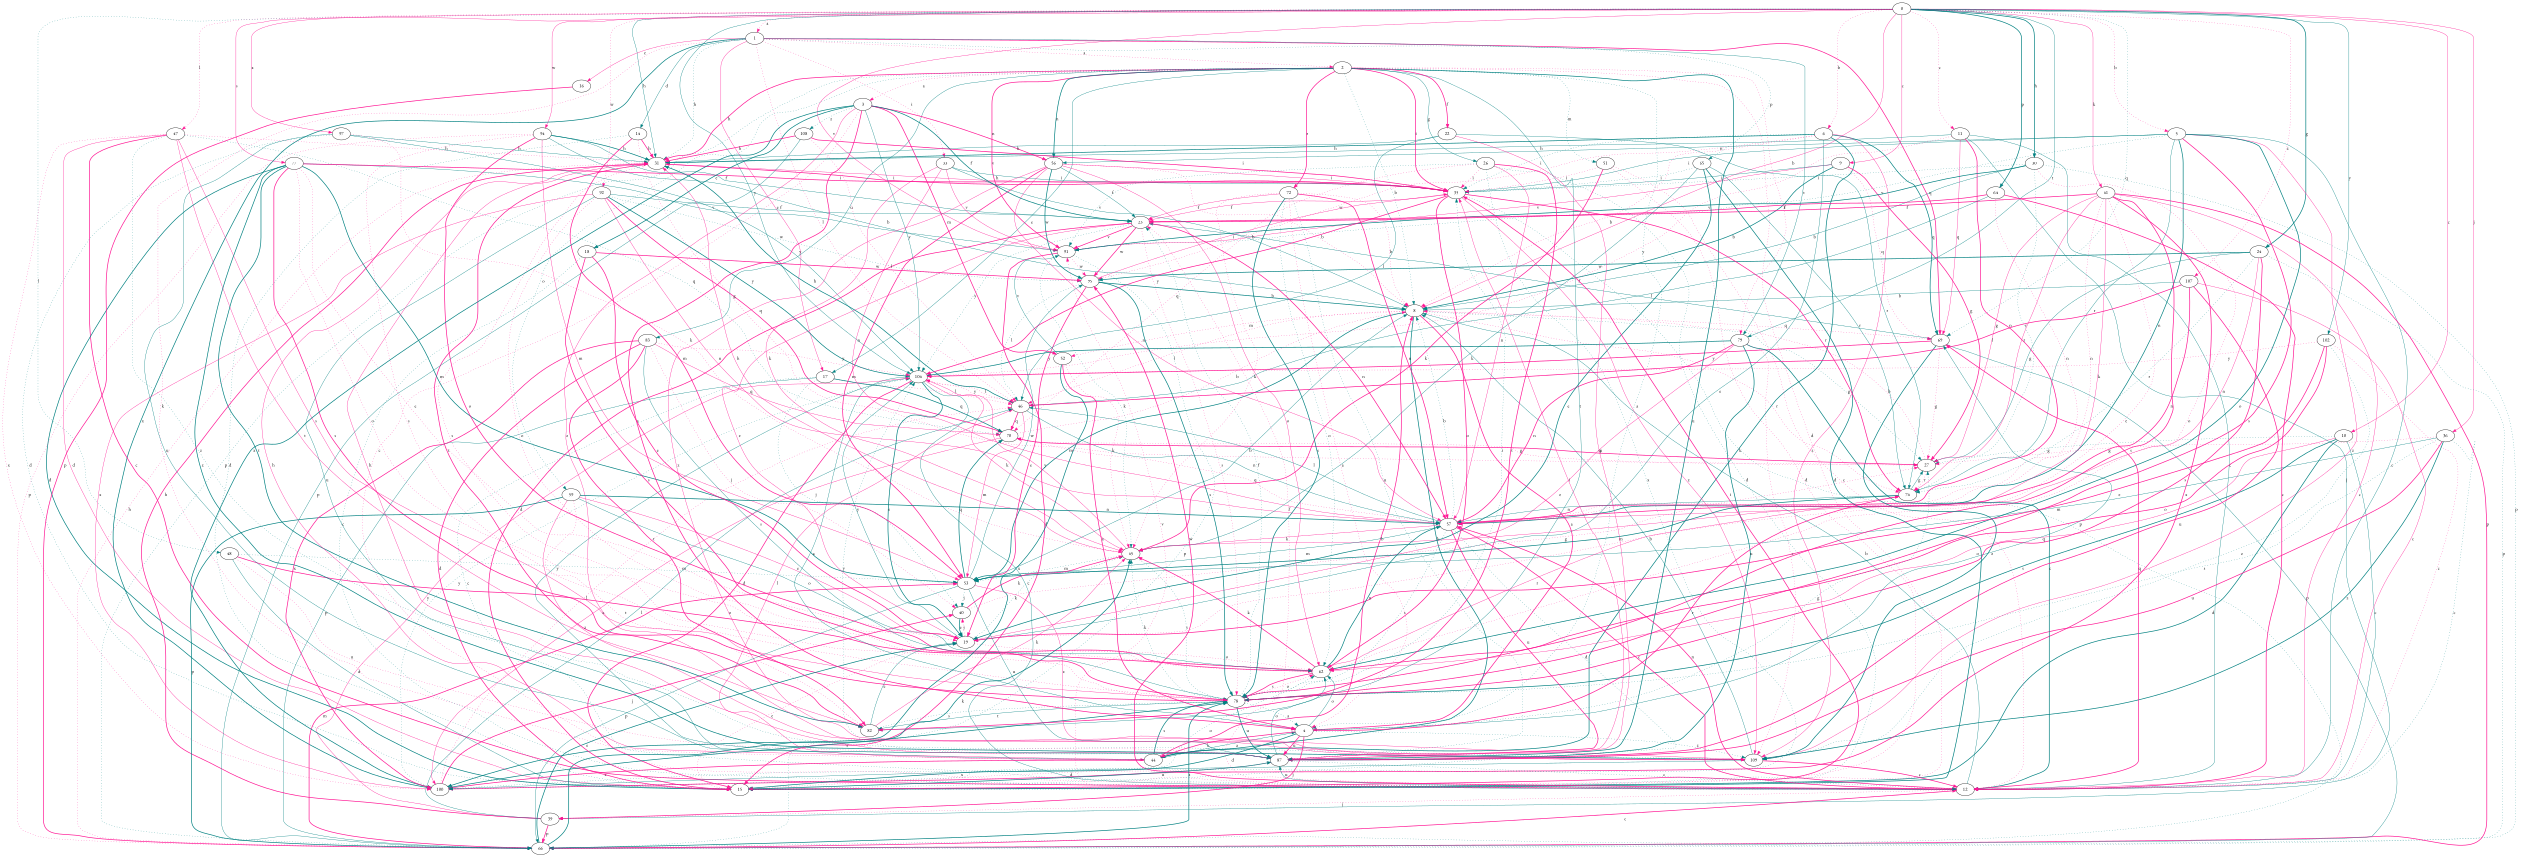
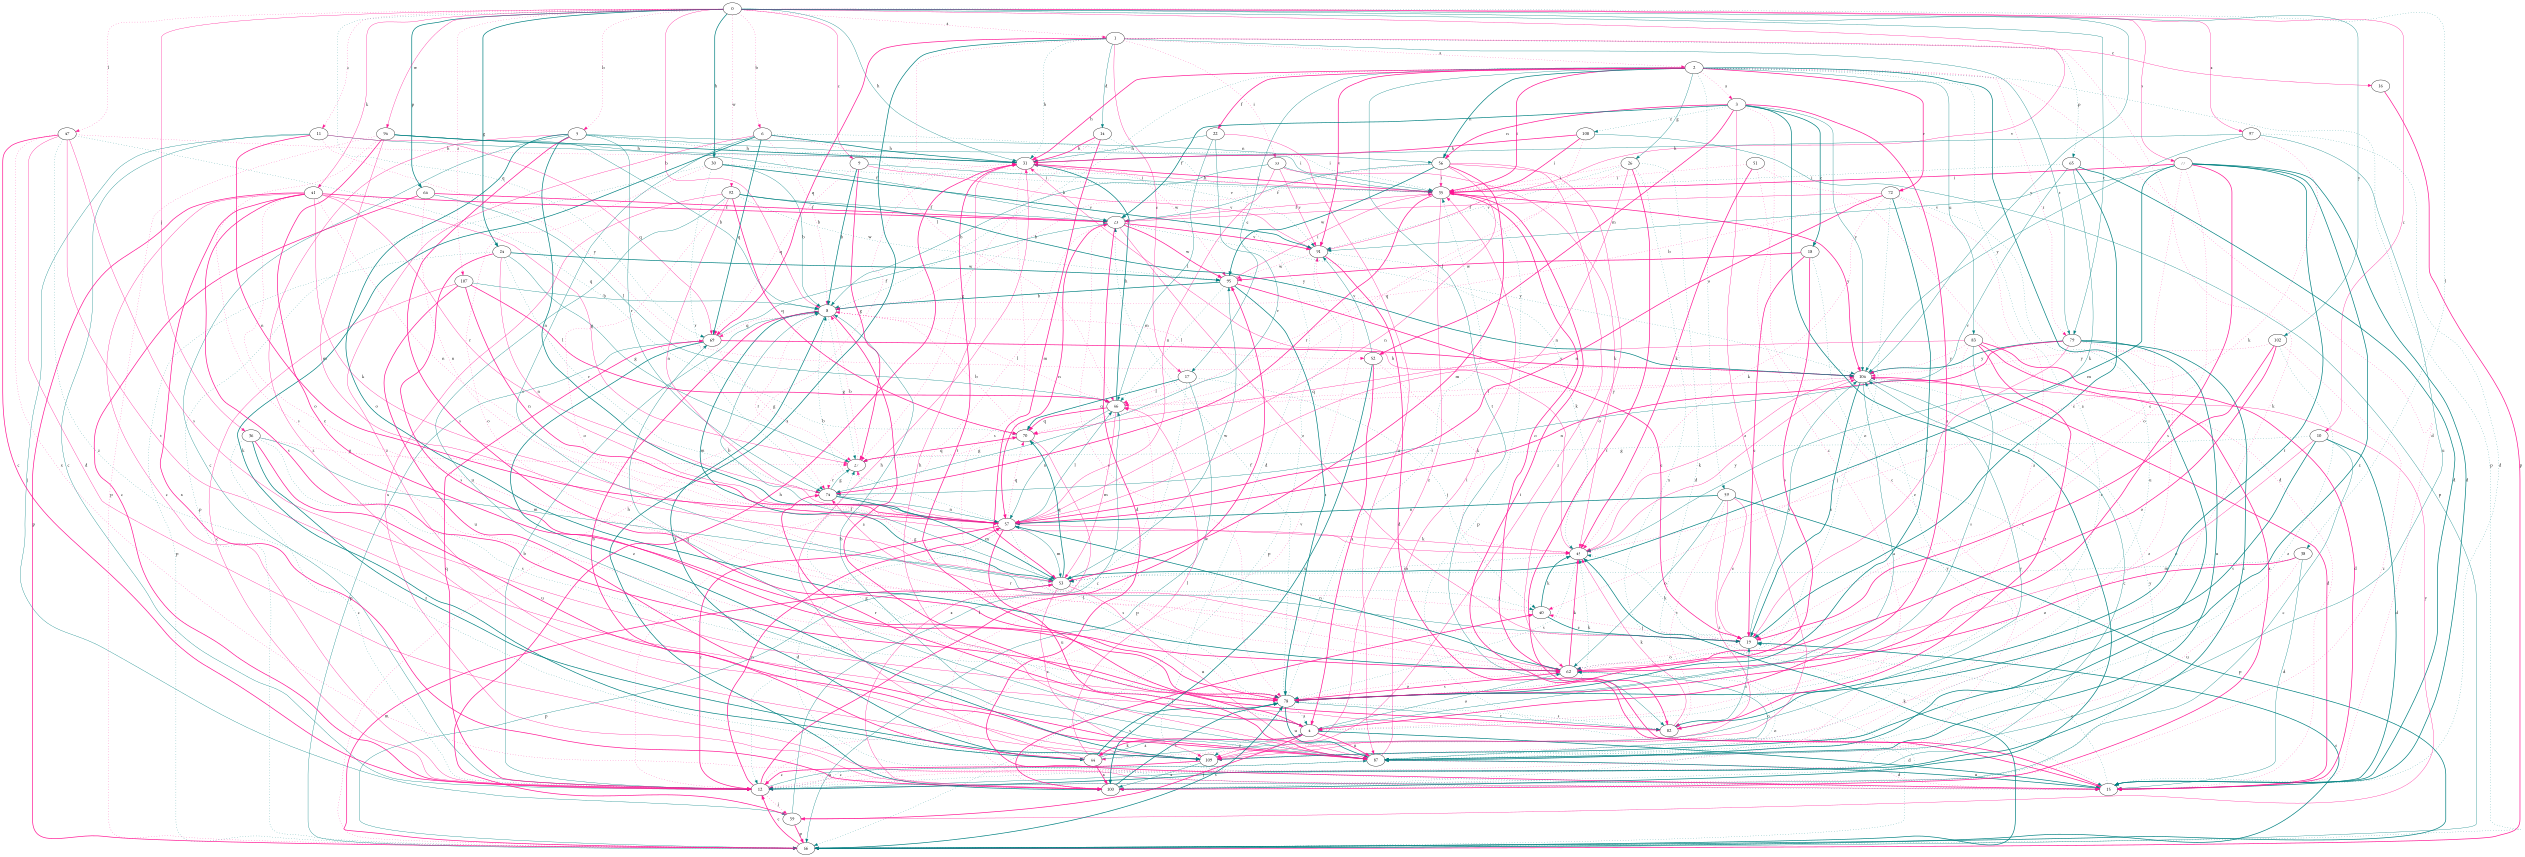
(1564, 85) -> none
(1633, 519) -> (943, 662)
(229, 554) -> (2303, 554)
(1016, 578) -> (1548, 578)
(797, 701) -> (1958, 675)
(1058, 737) -> (1196, 674)
